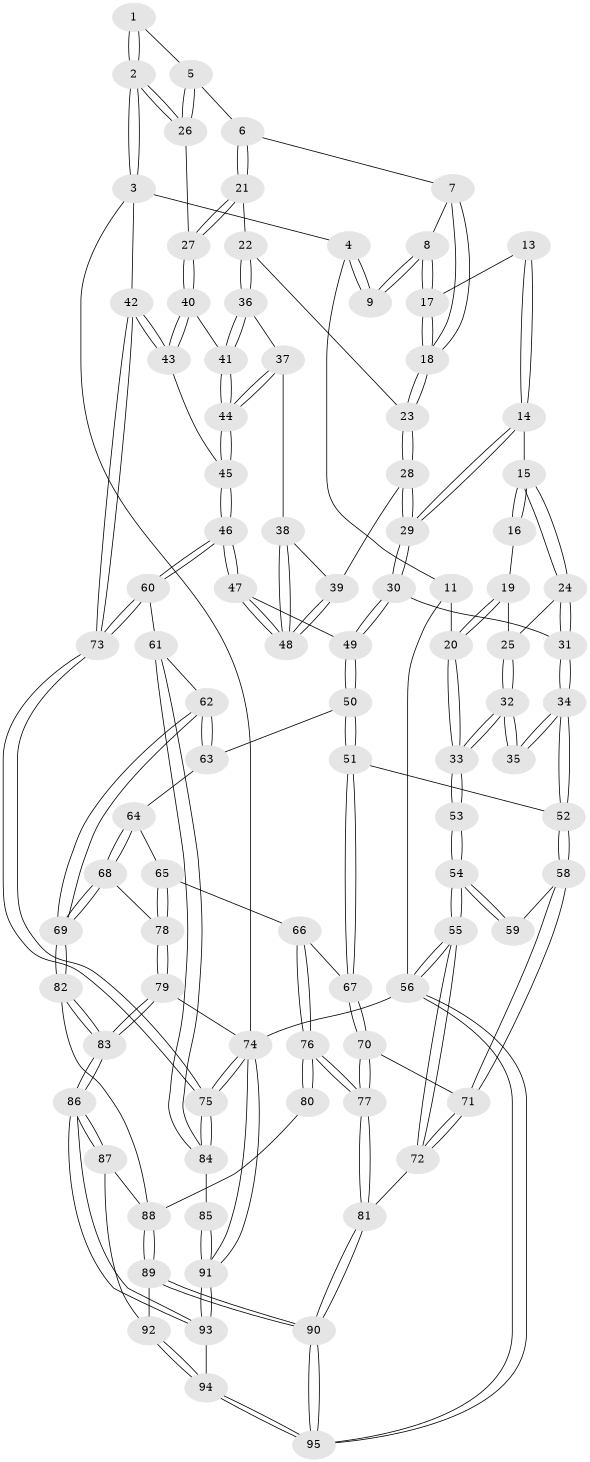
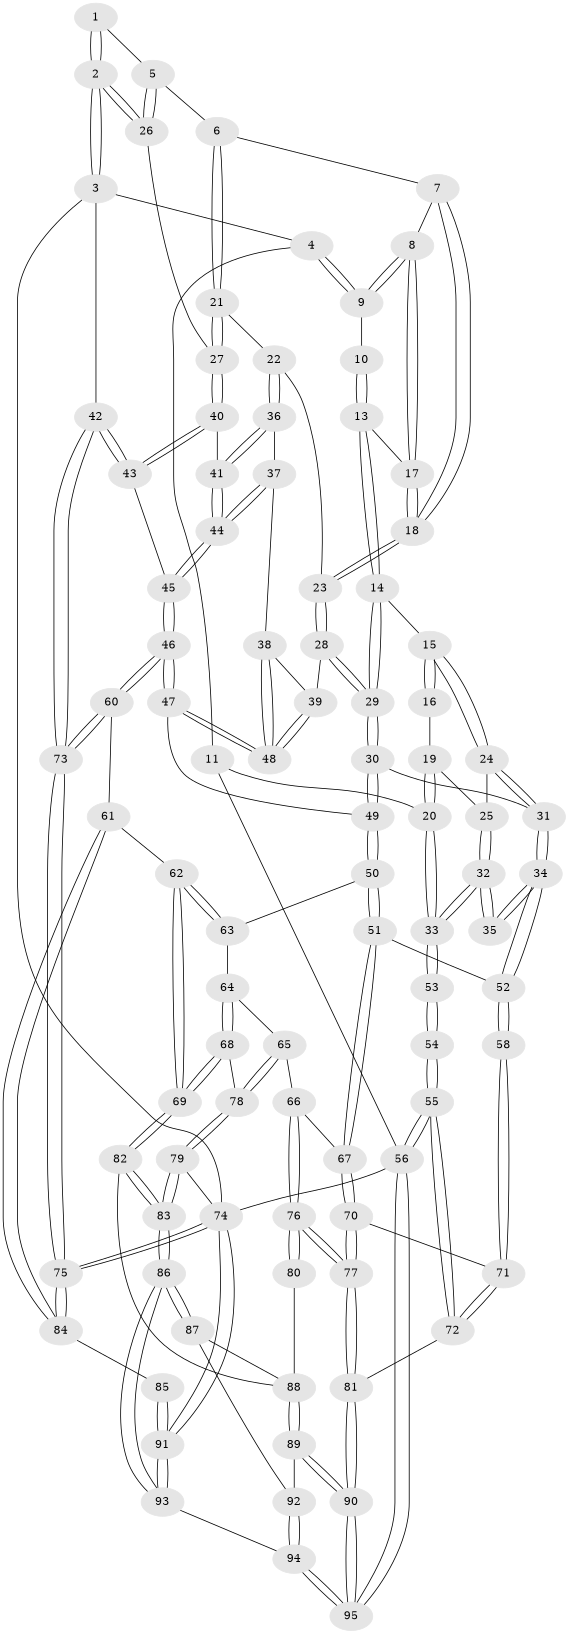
none -> (362, 360)
(513, 931) -> none
